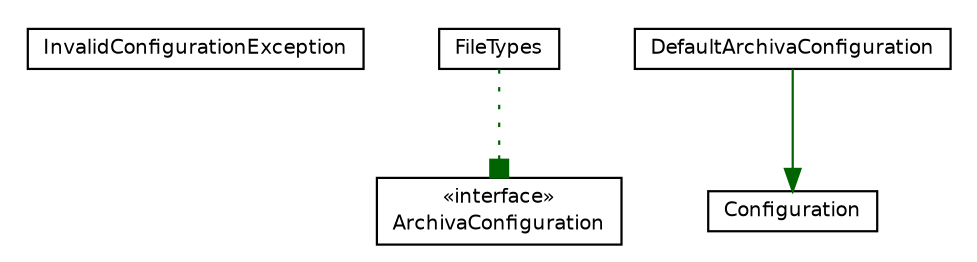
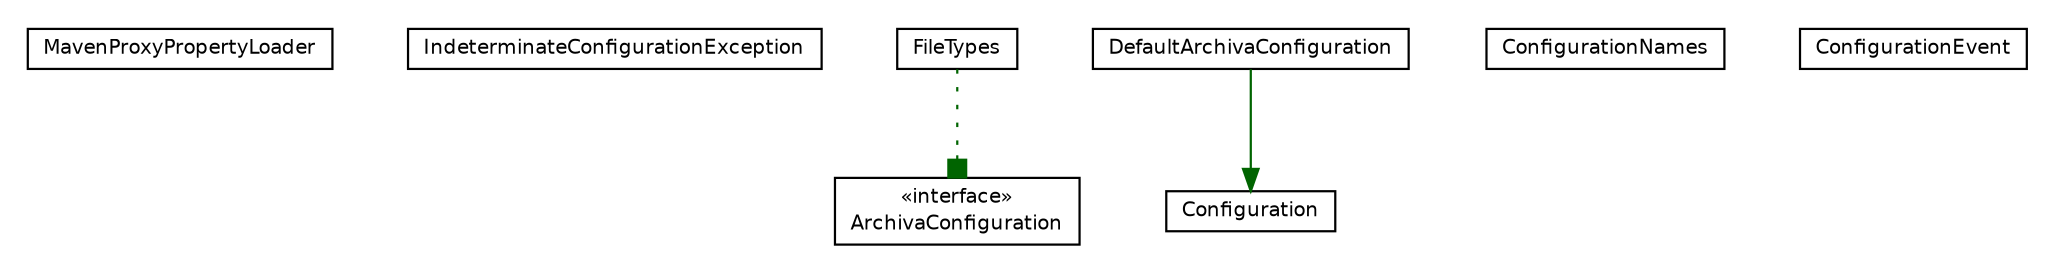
none -> (179, 49)
(195, 49) -> none
none -> (615, 49)
none -> (1604, 49)
none -> (1913, 49)
